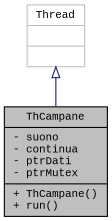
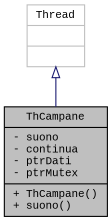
(36, 206) -> (43, 206)
